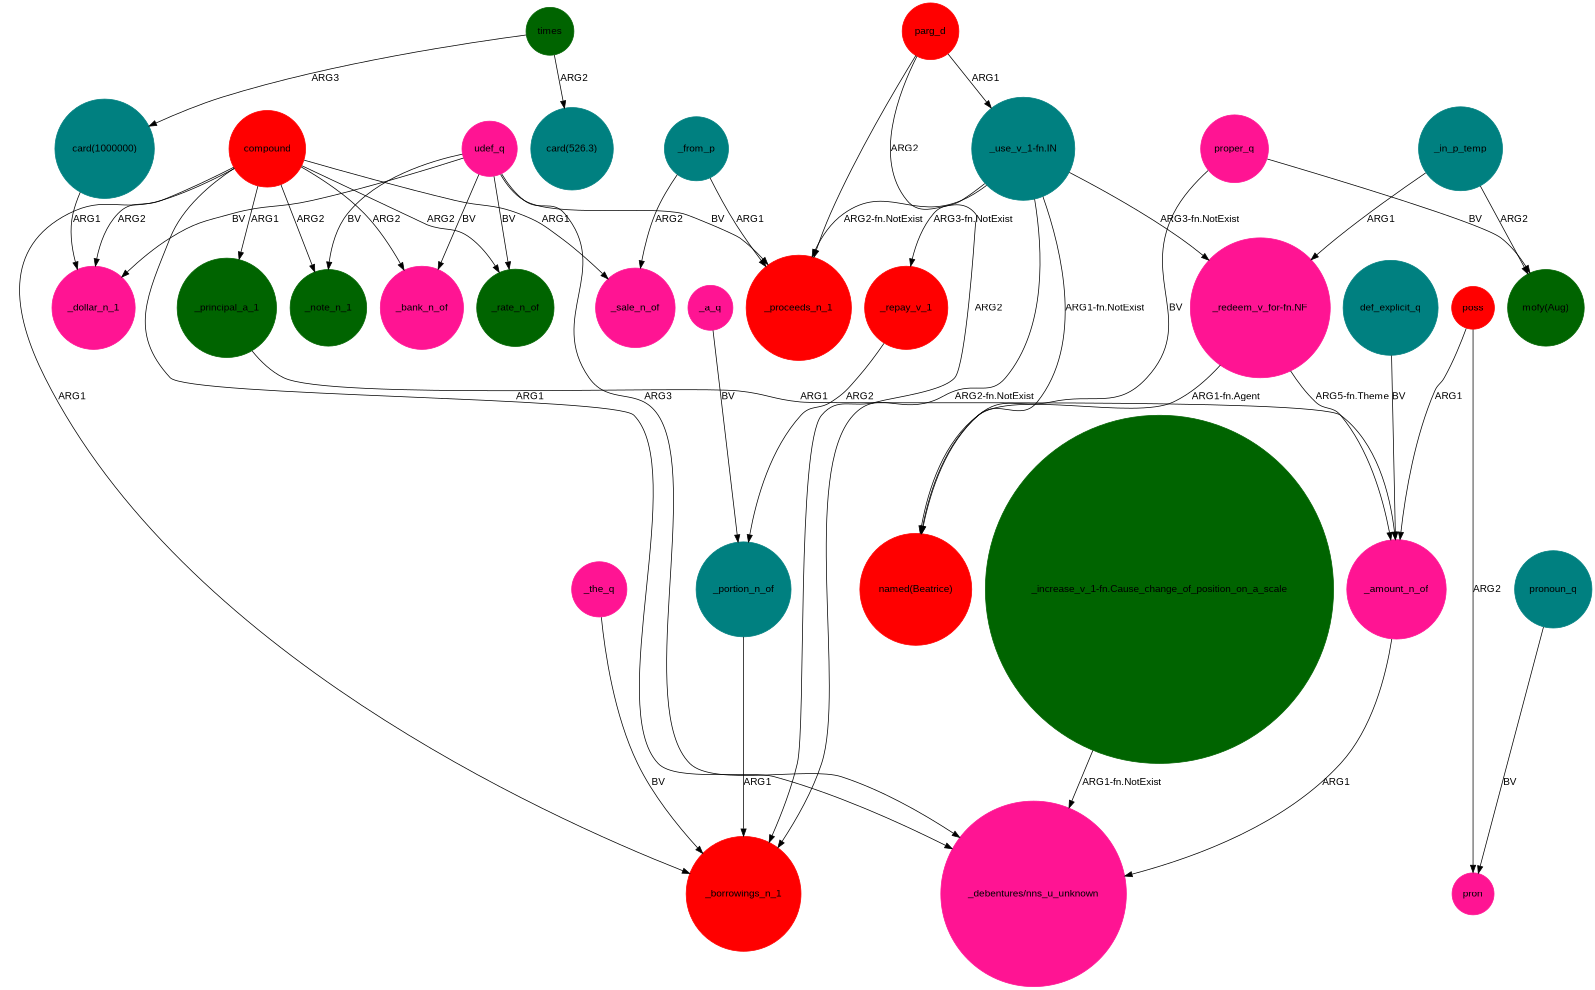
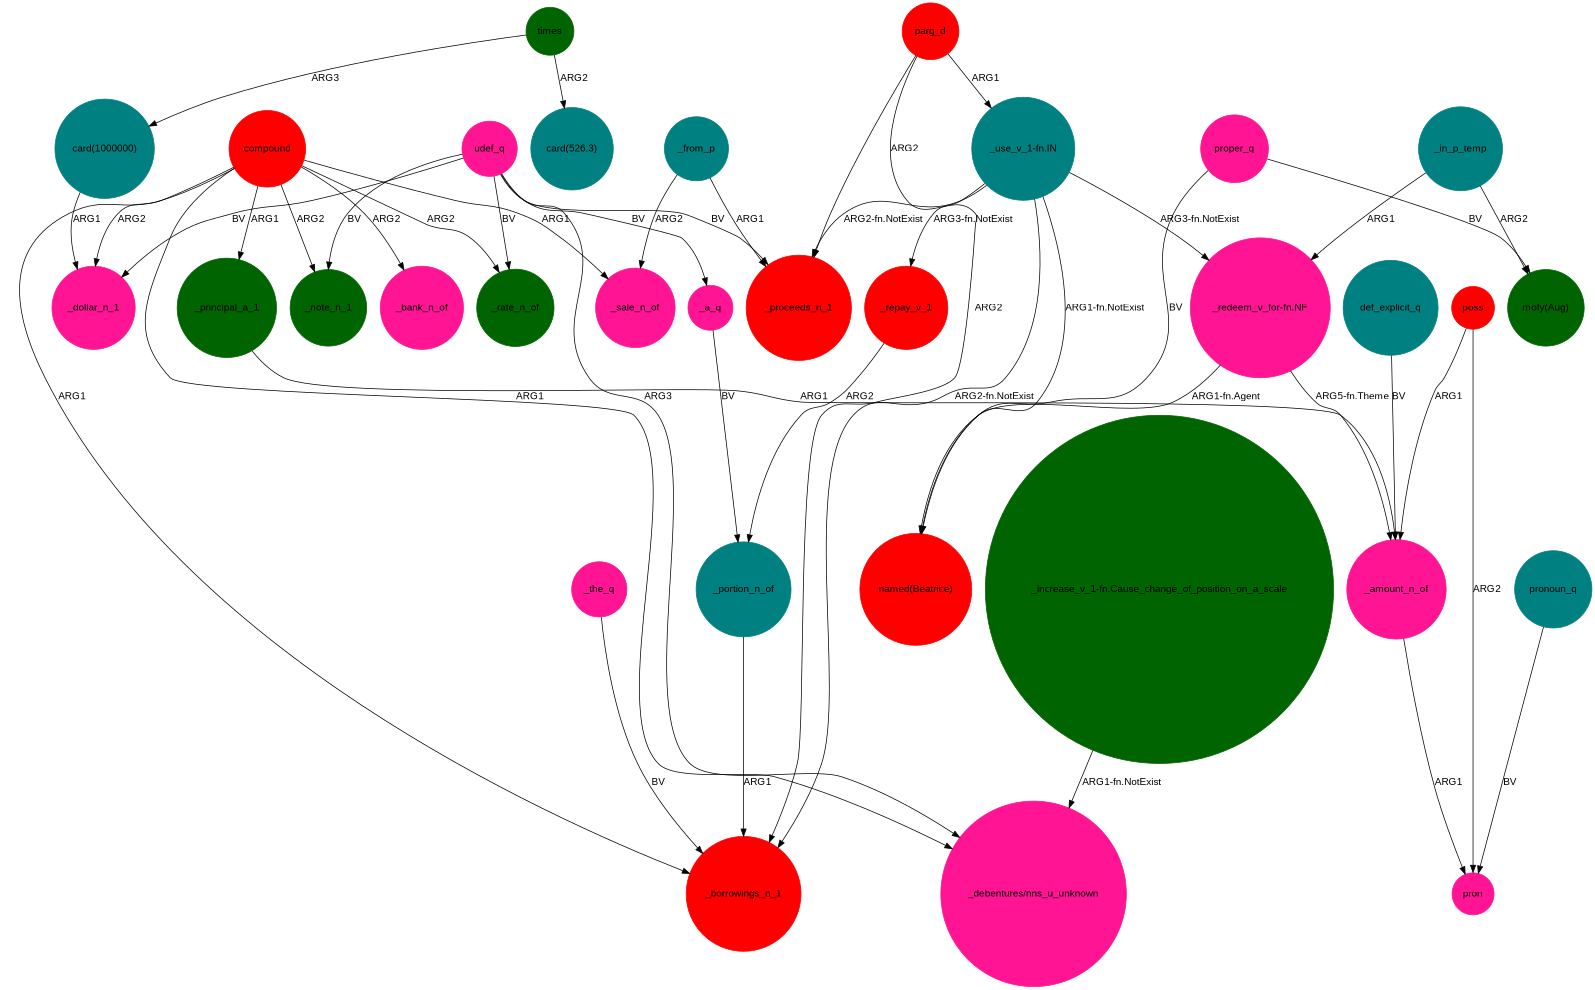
(460, 218) -> (609, 219)
(1302, 797) -> (1426, 755)
